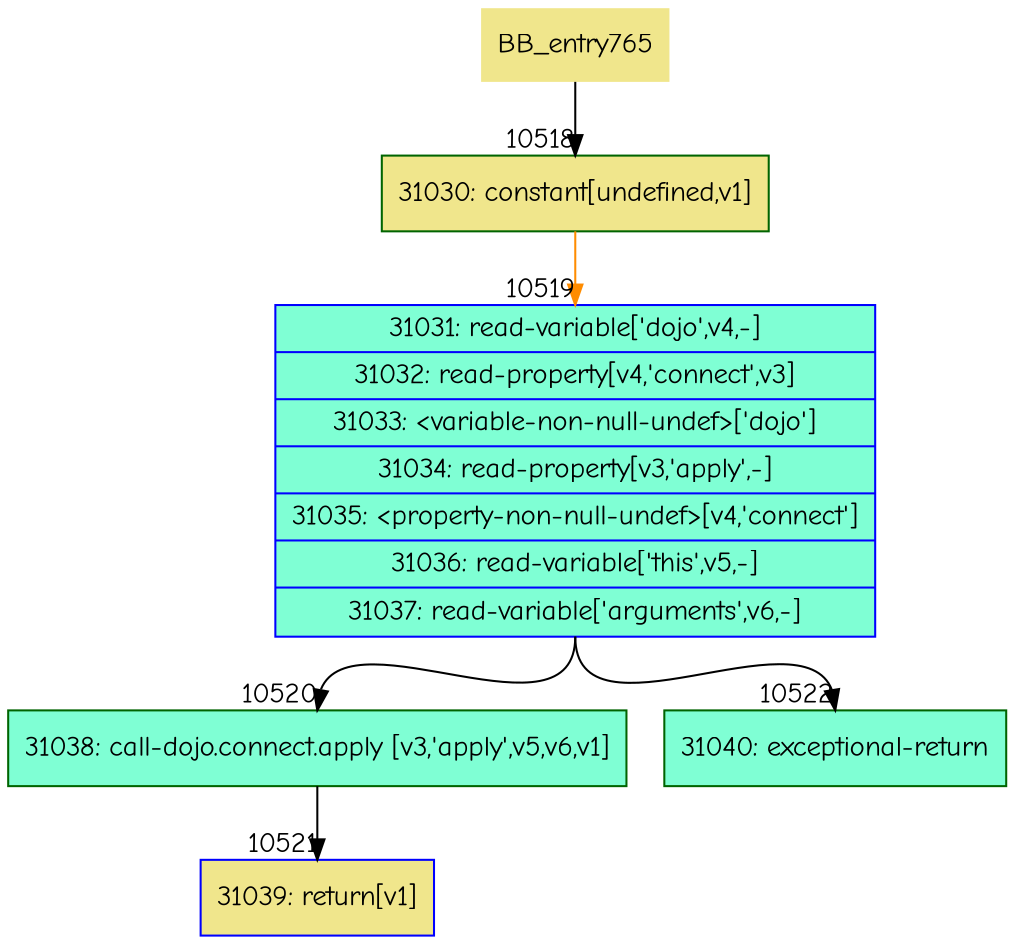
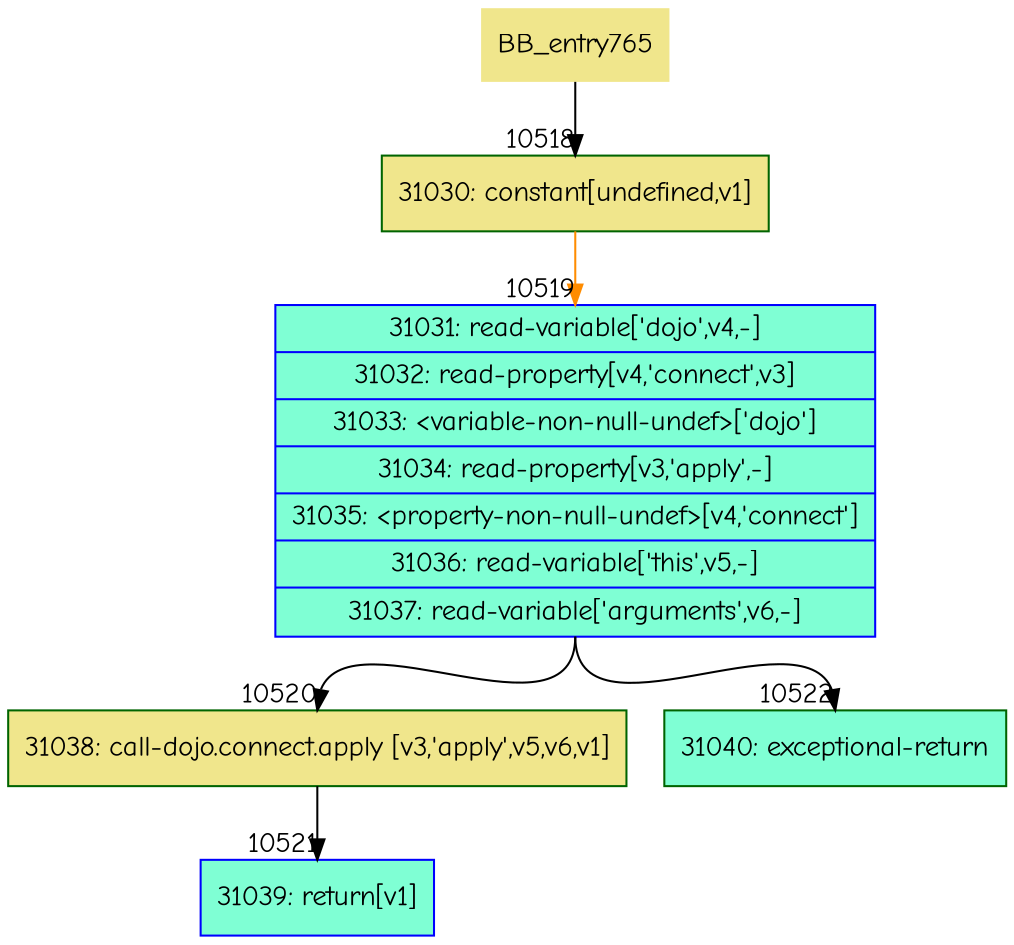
(317, 748) -> (317, 748)
(317, 898) -> (317, 898)
